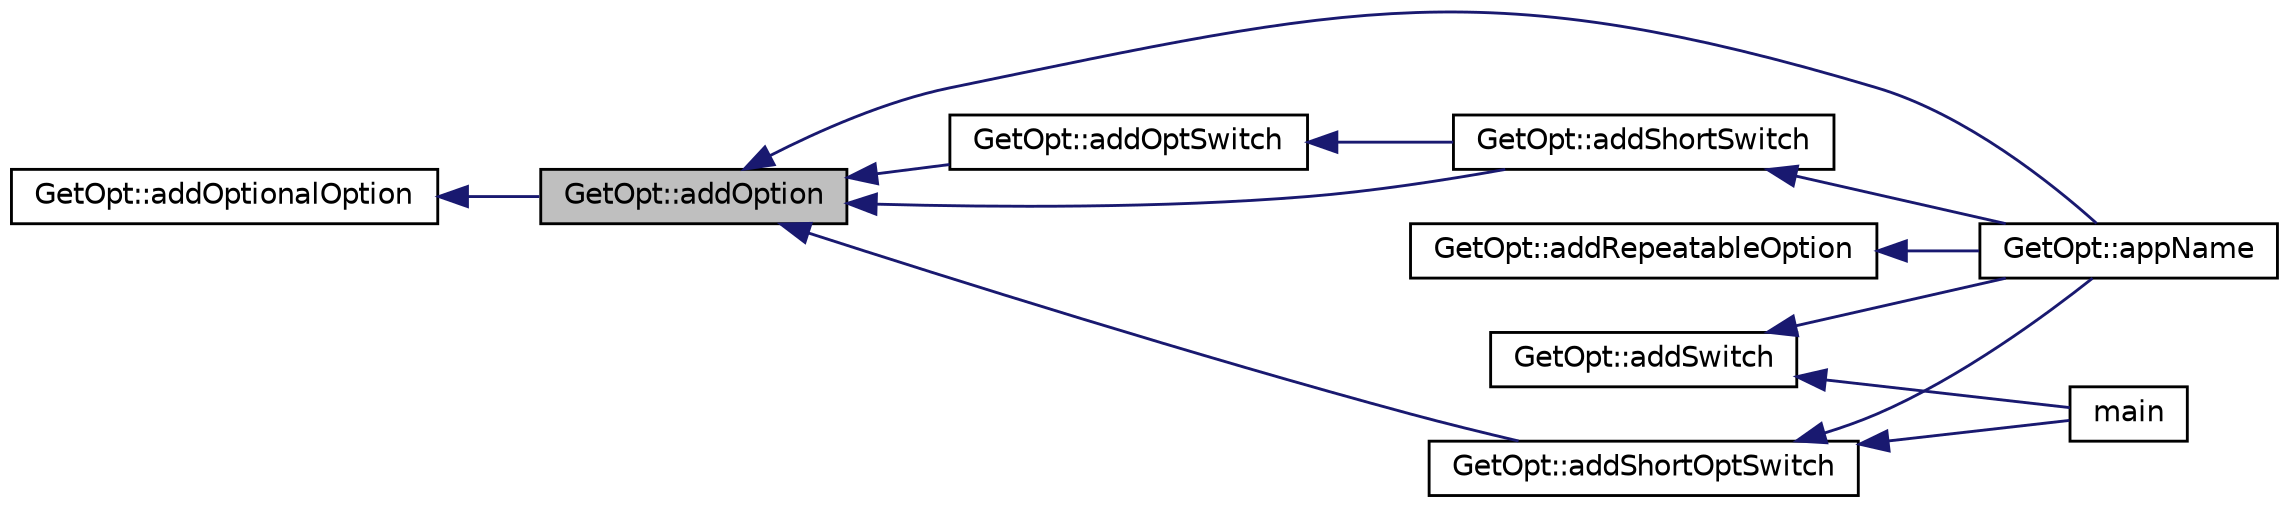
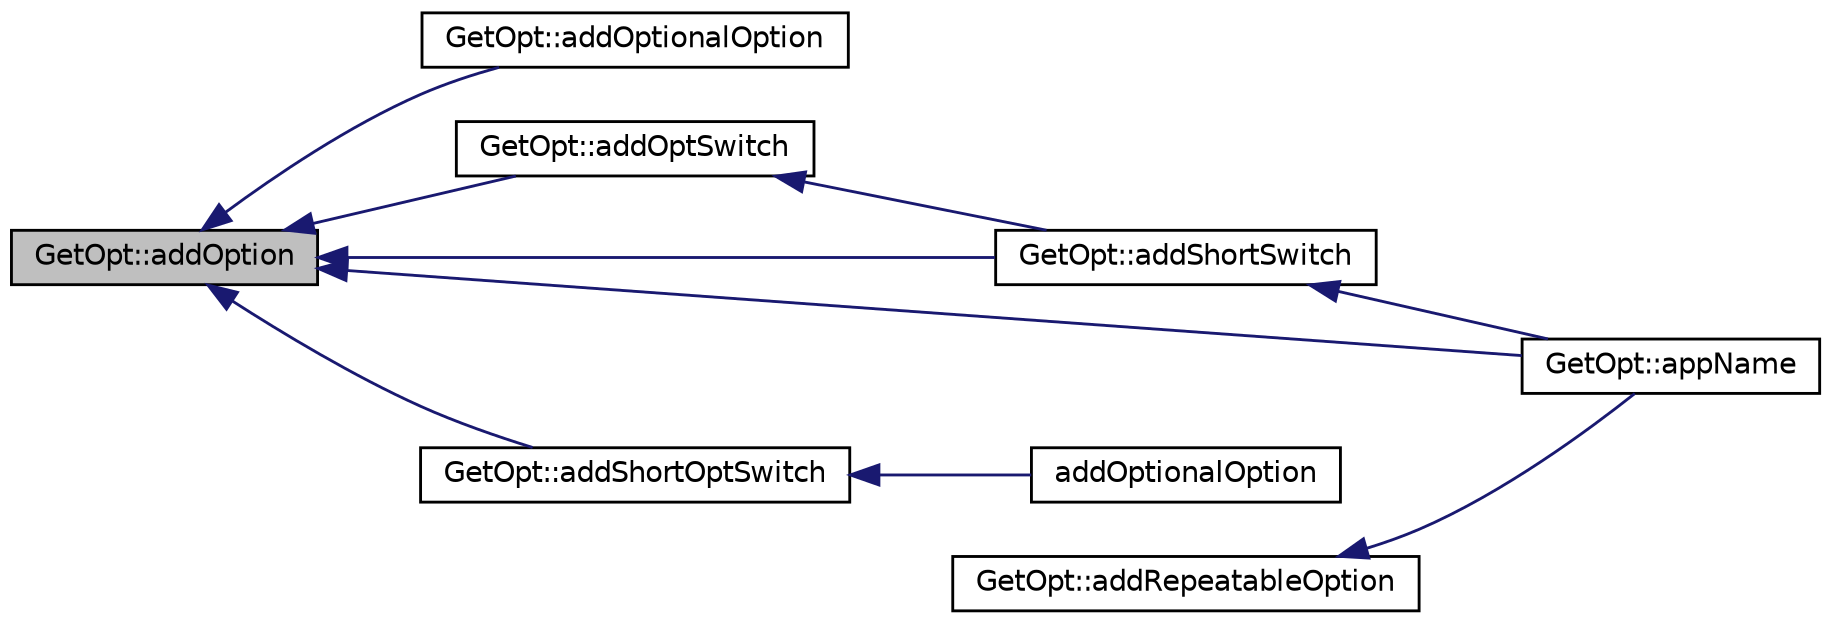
(503, 197) -> (356, 127)
(1644, 360) -> none
(1965, 367) -> none
(2129, 414) -> (1186, 475)
